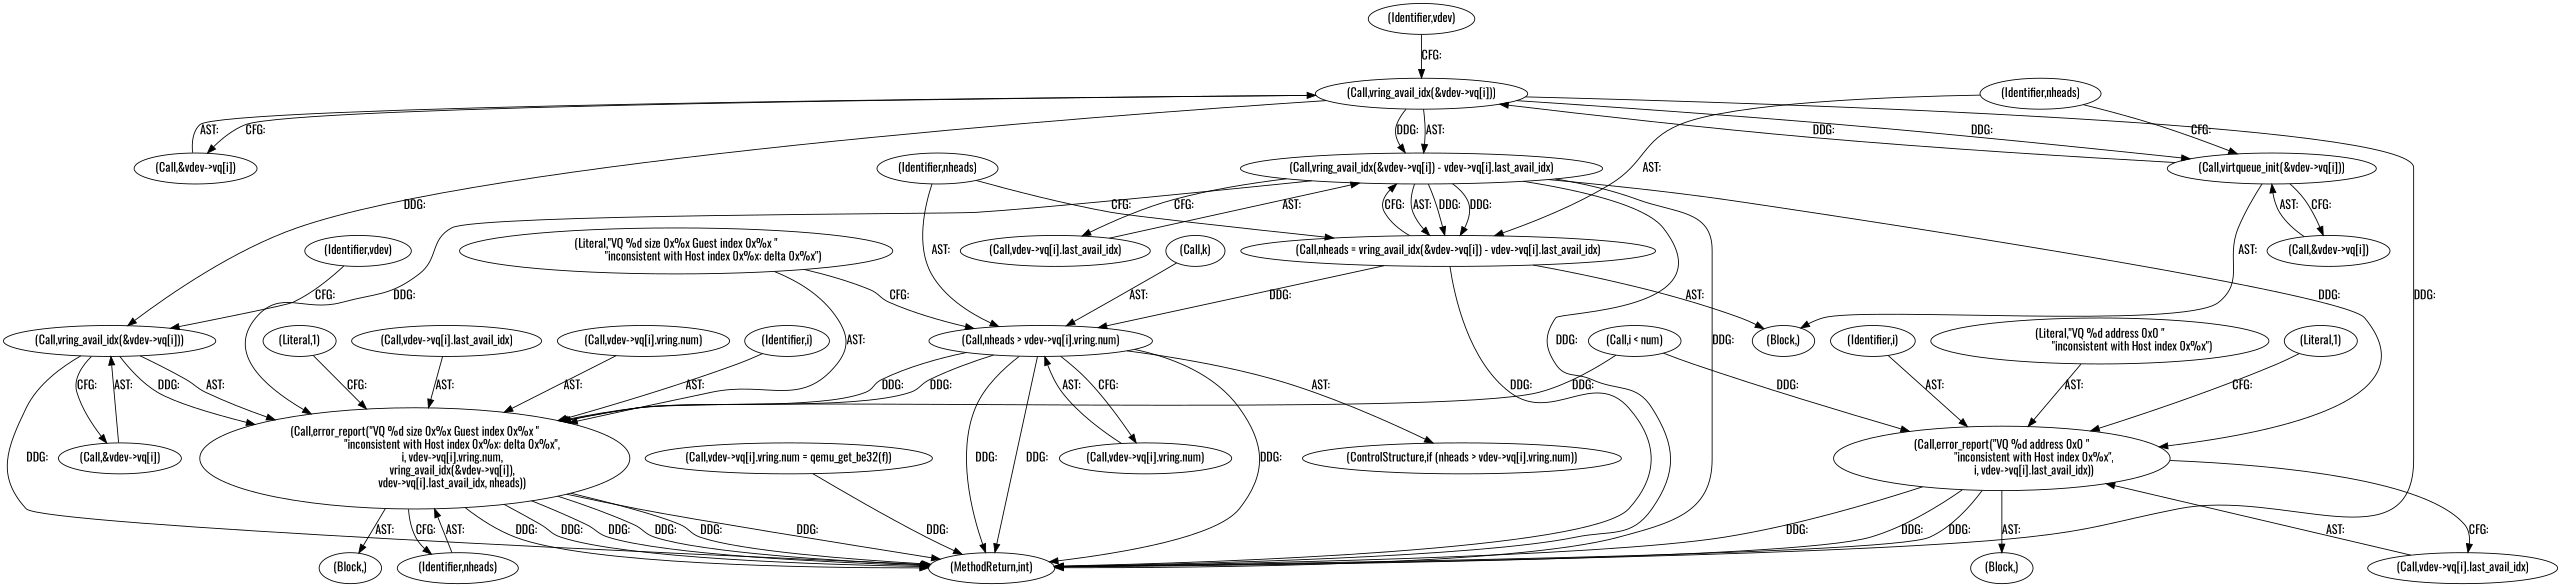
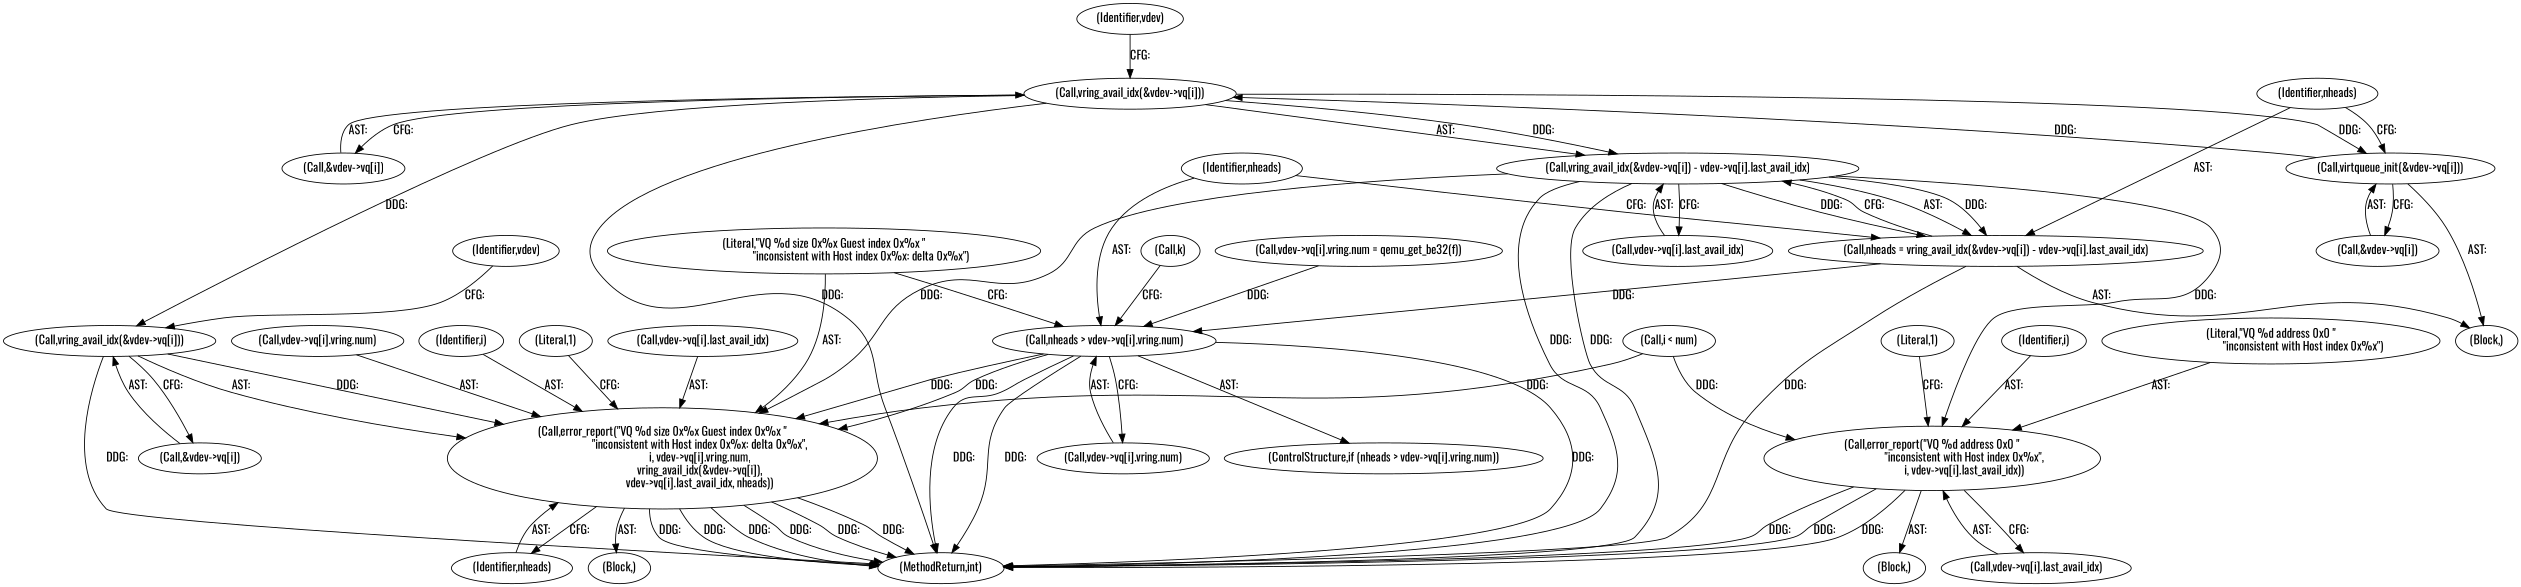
(1140, 296) -> (1154, 296)
(883, 514) -> (1235, 295)
